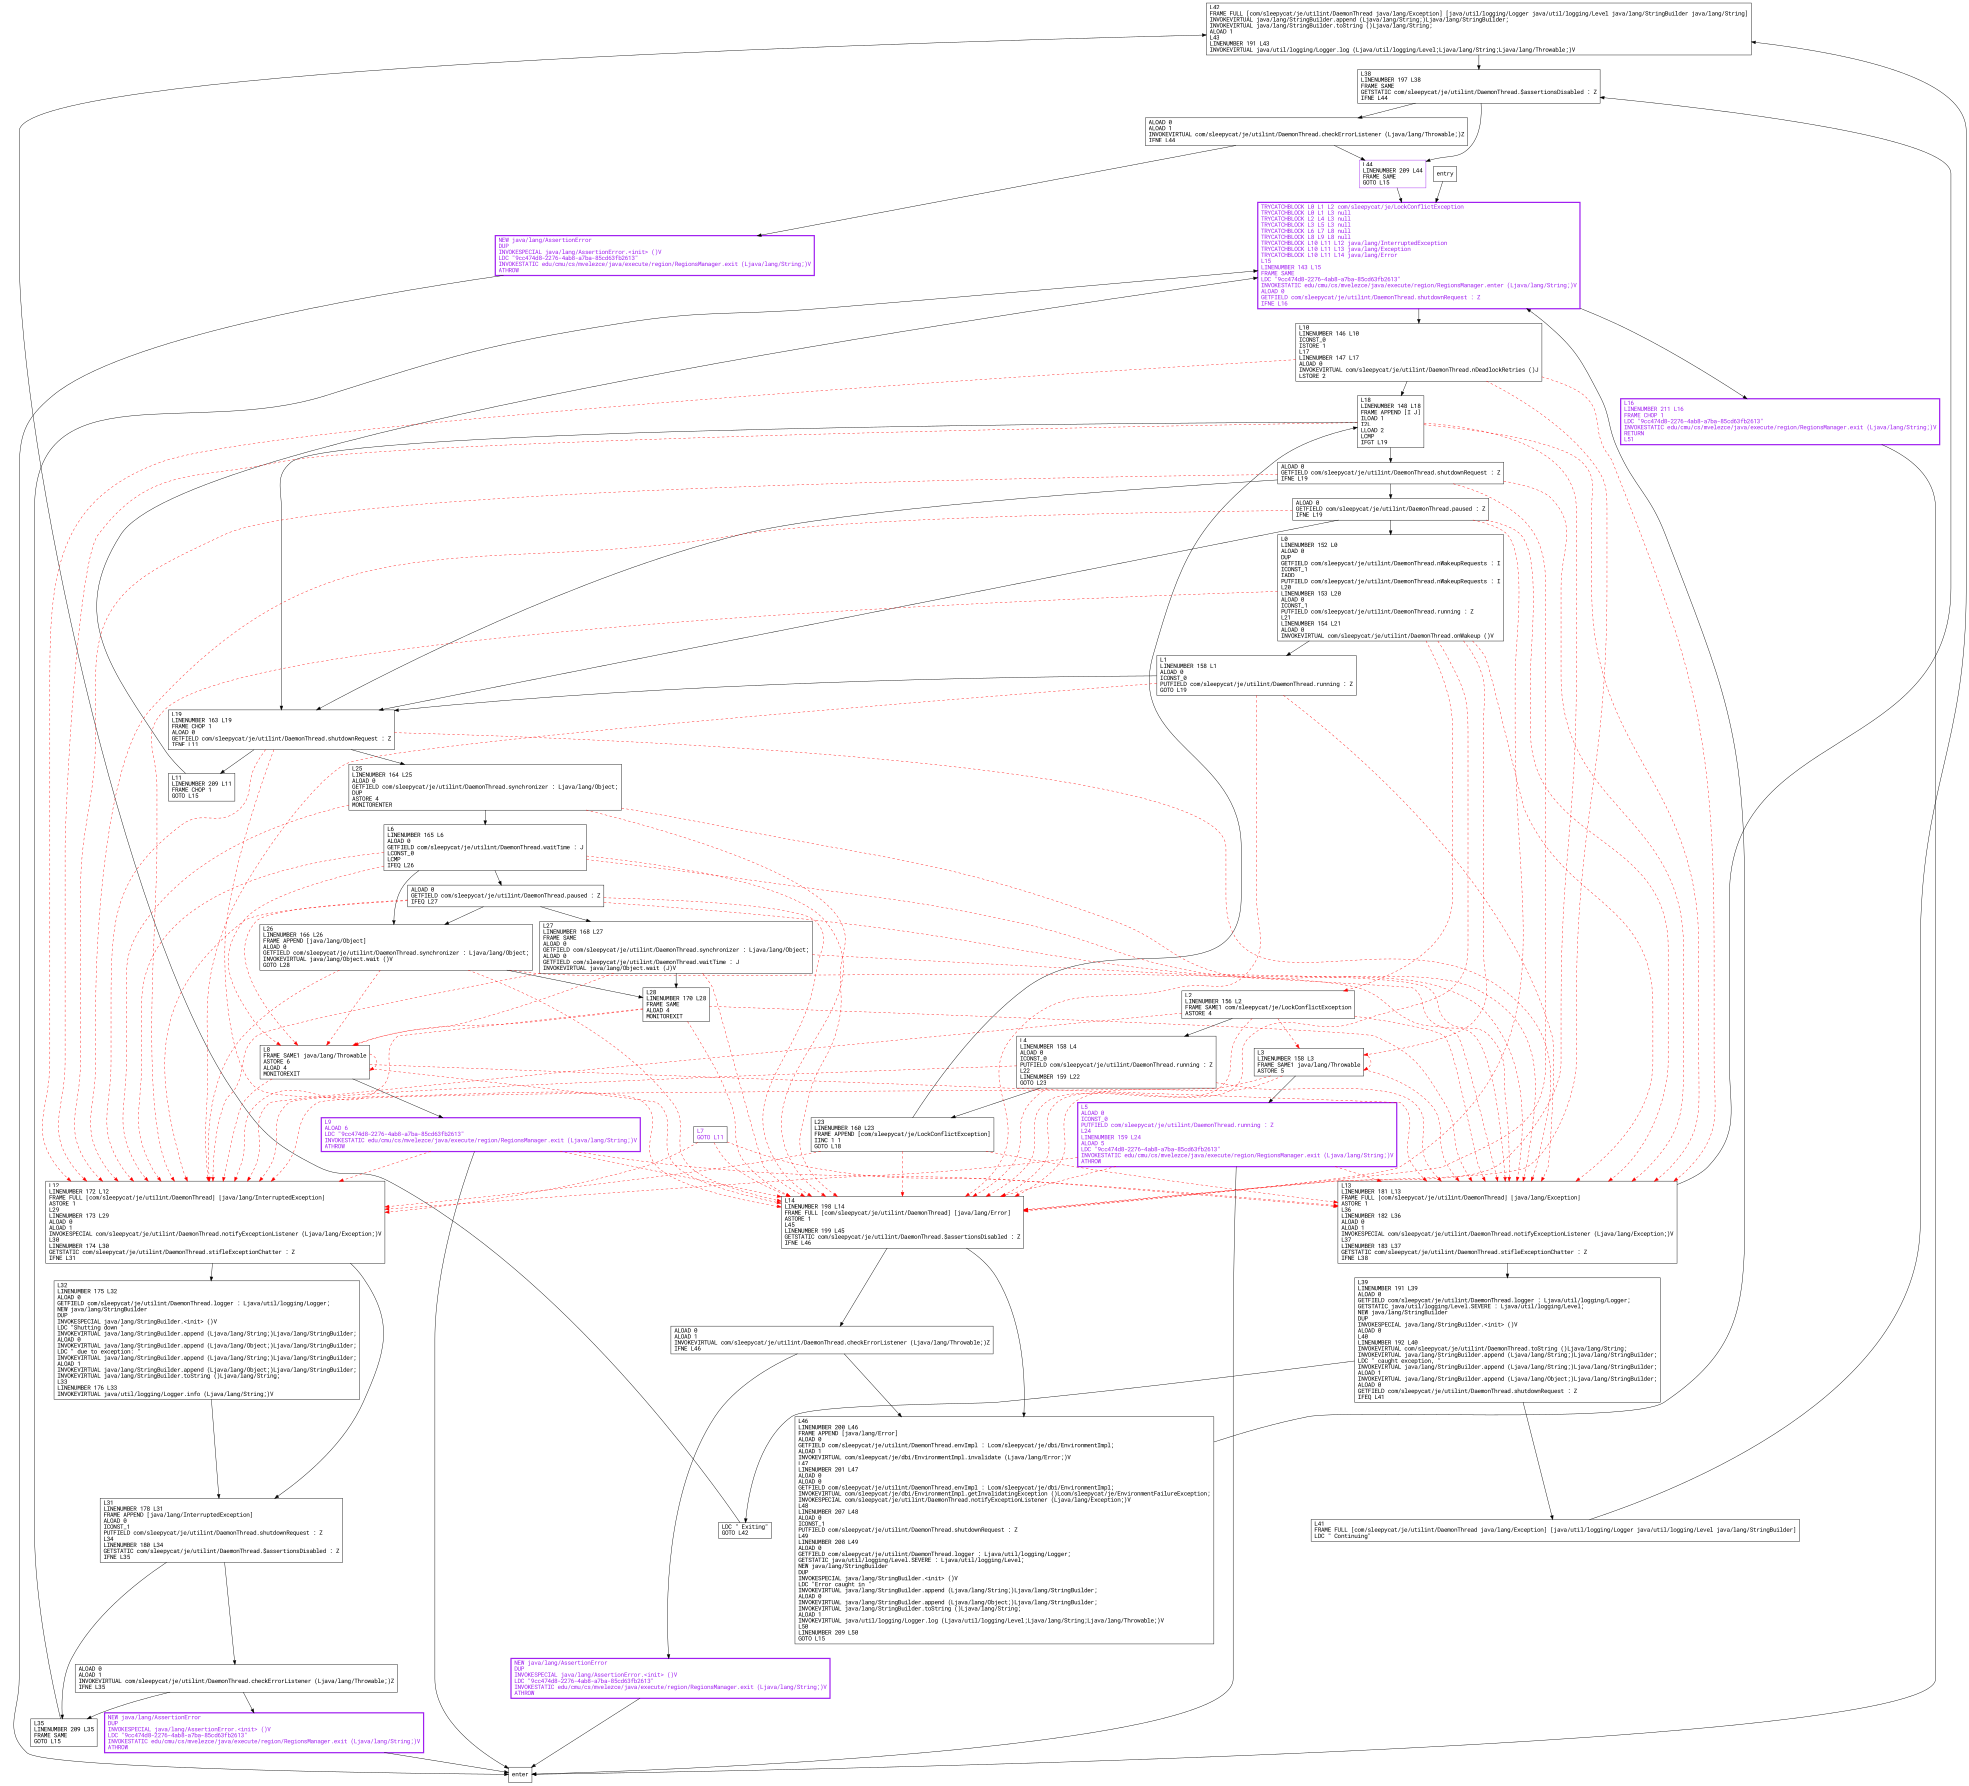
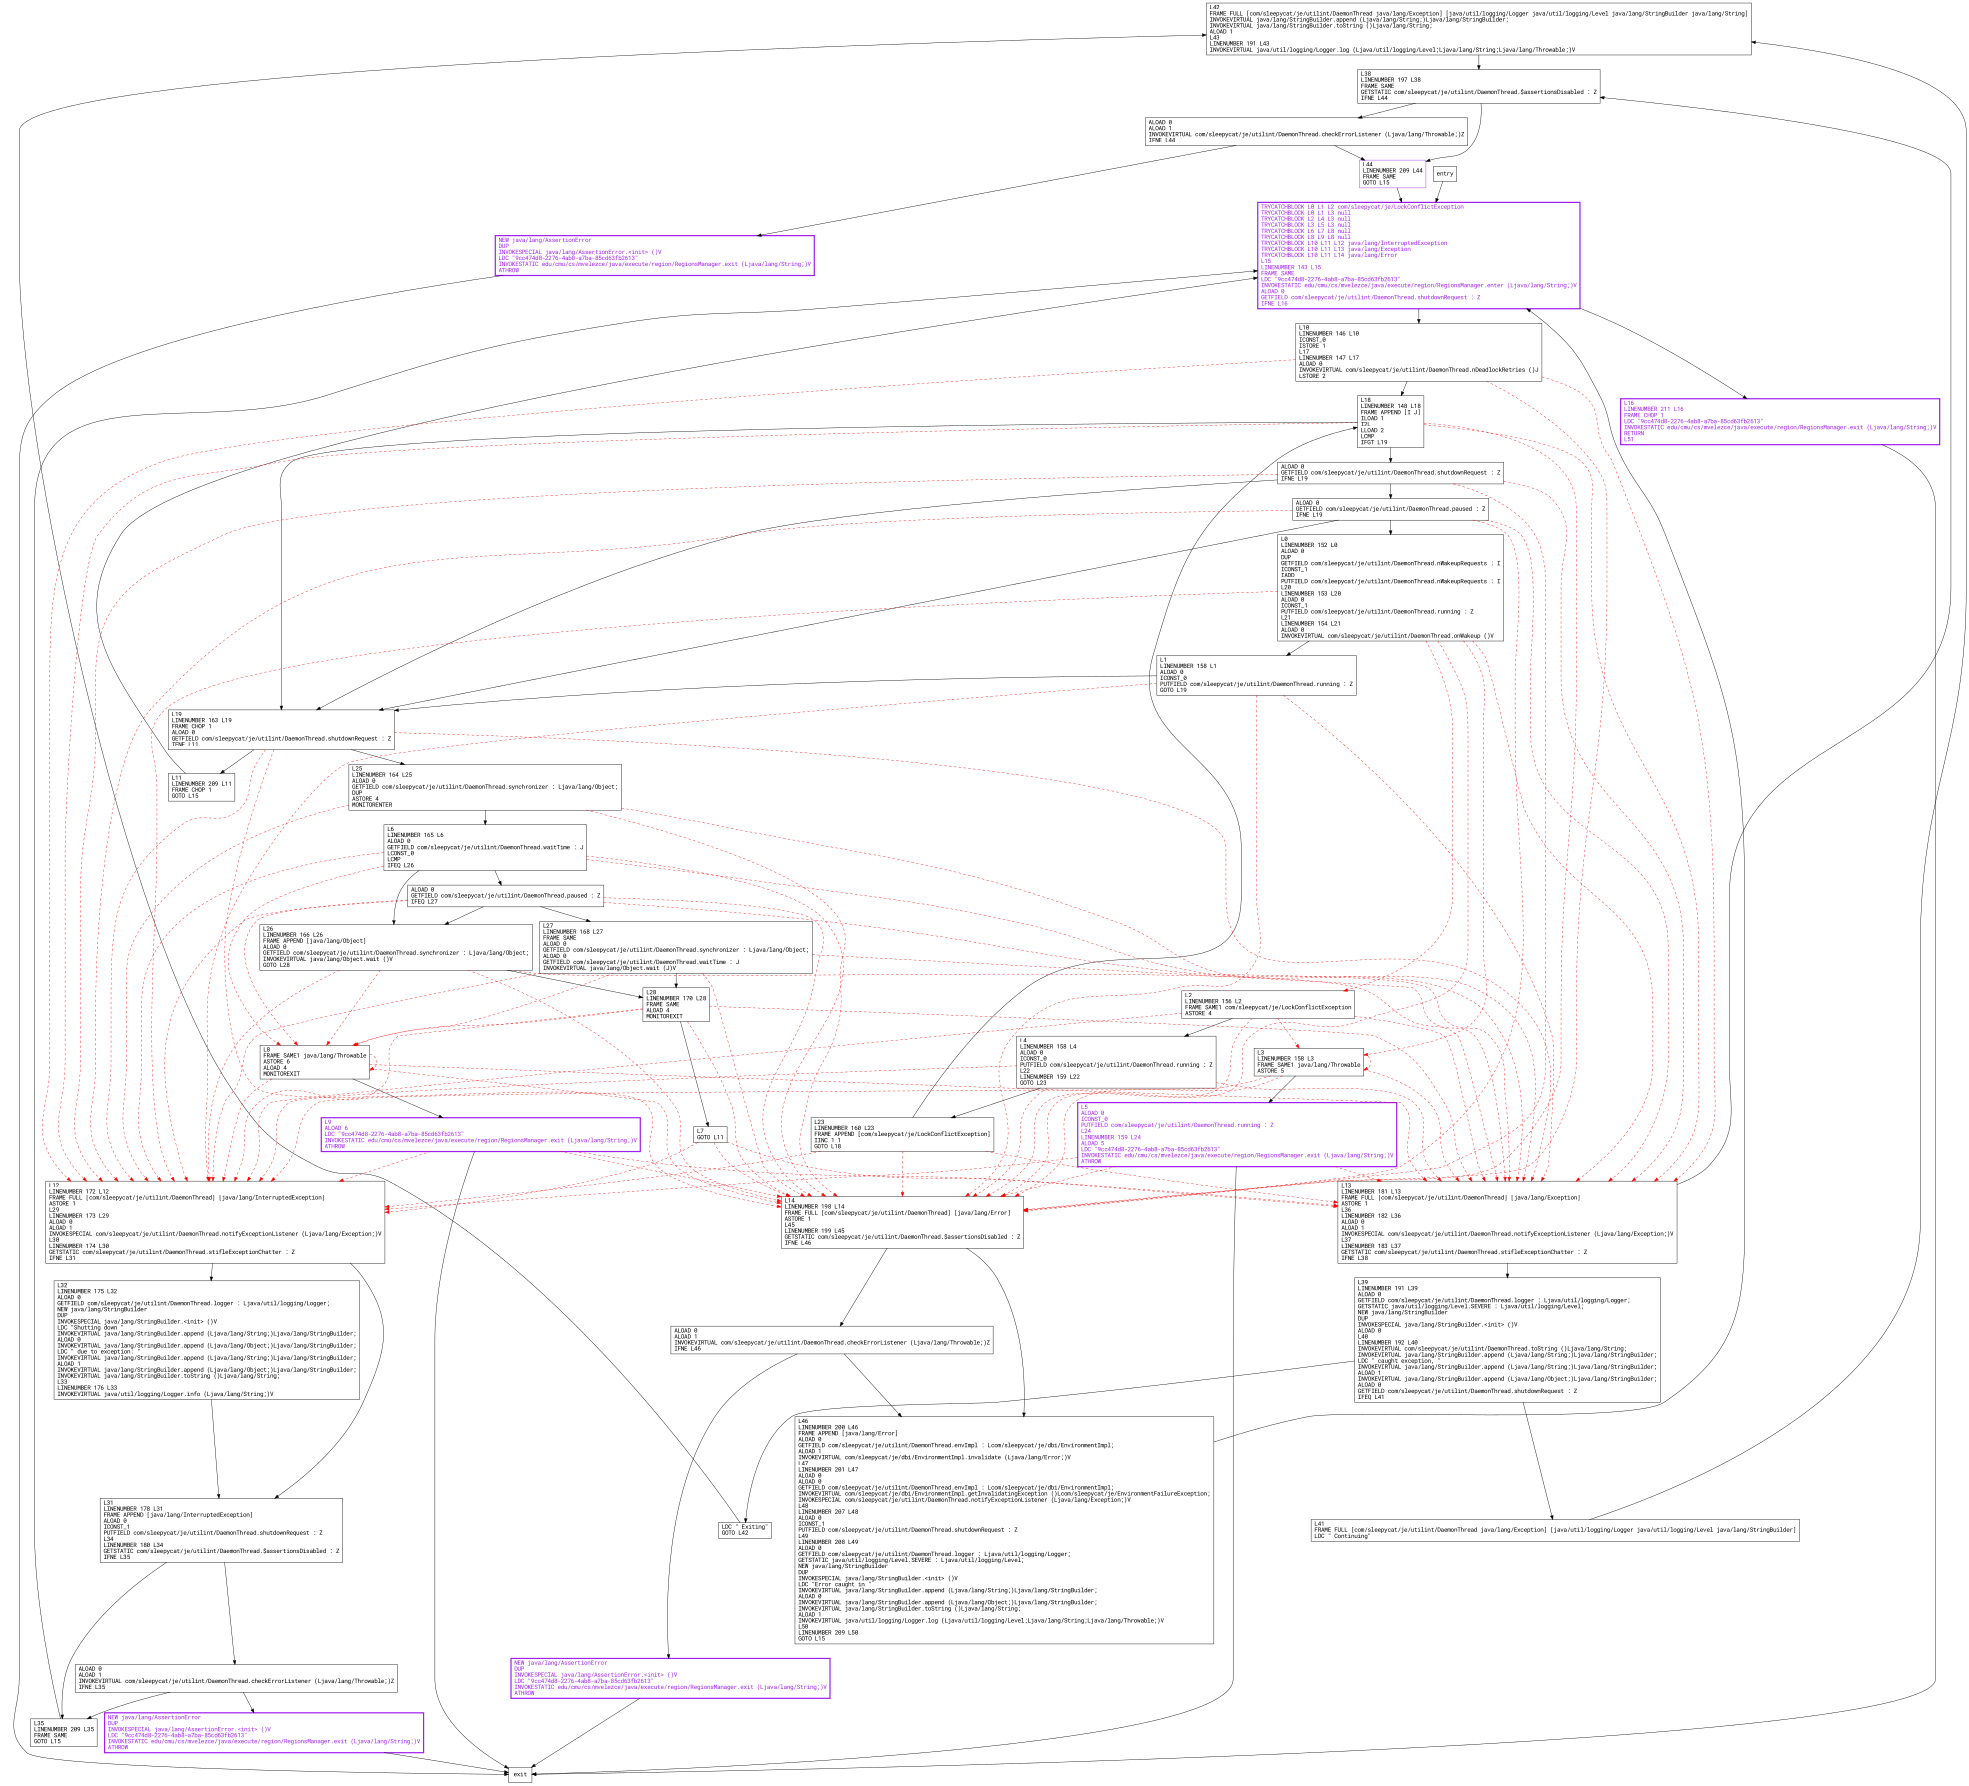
none -> (694, 1072)
(710, 1135) -> (710, 1135)
(520, 1775) -> (520, 1775)
